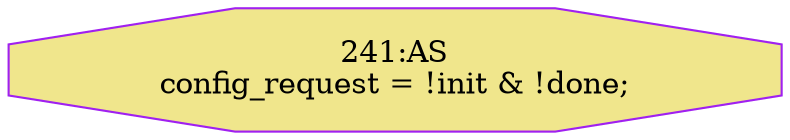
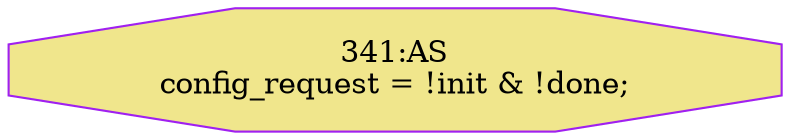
(395, 70) -> (395, 70)
